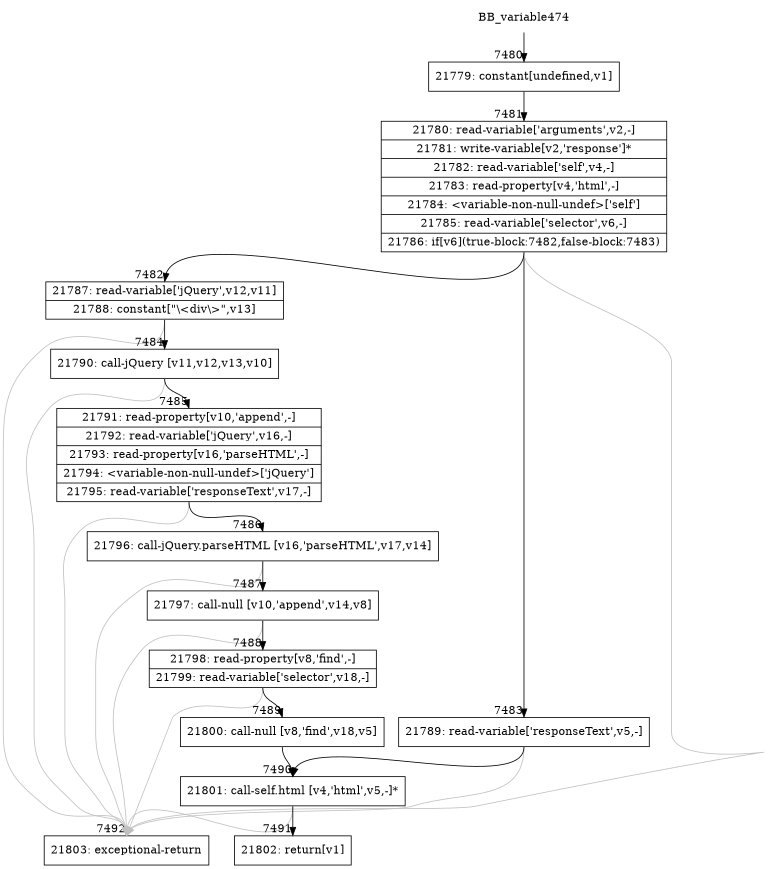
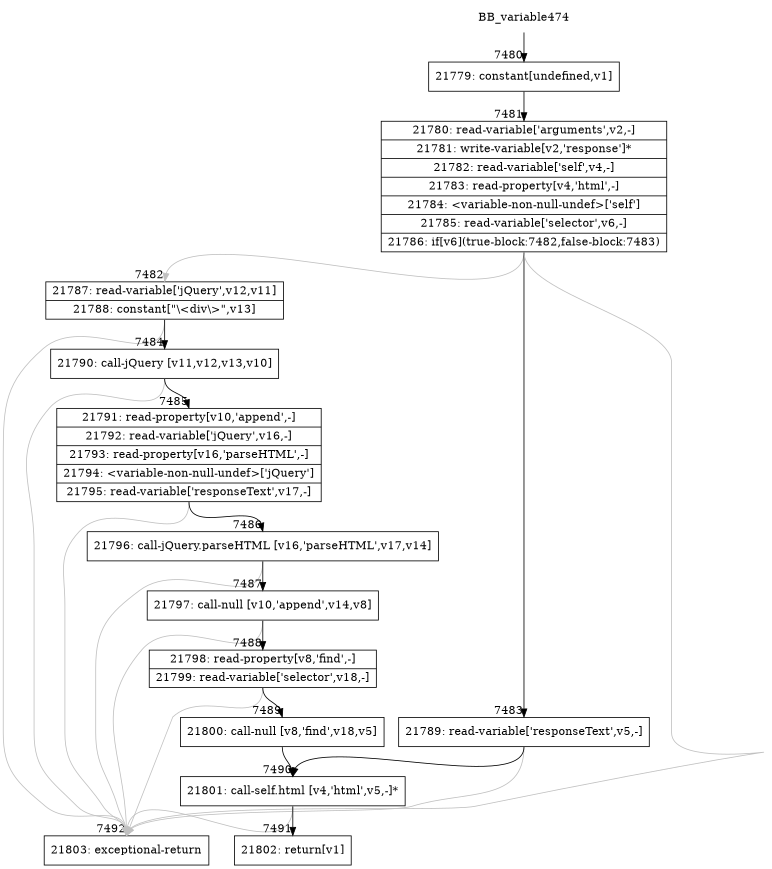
(348, 267) -> (348, 267)
